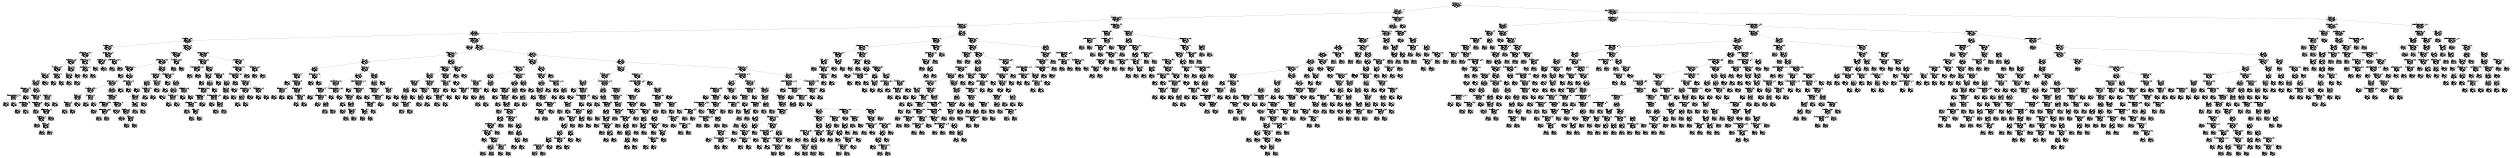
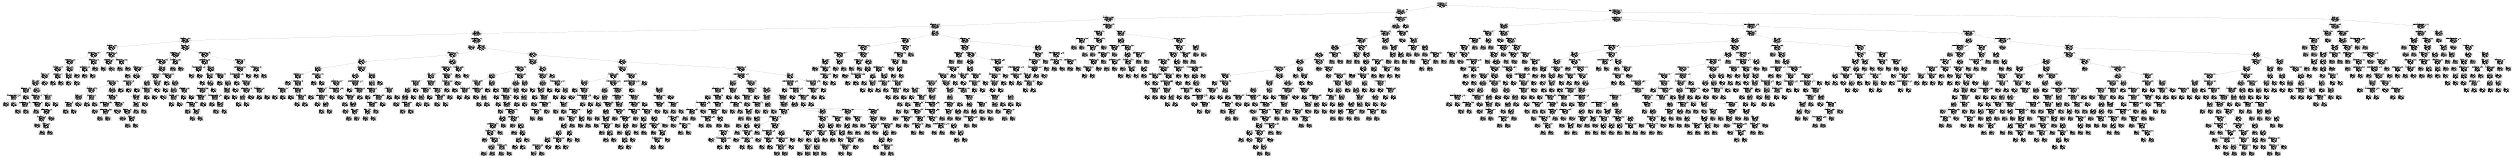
none -> (95, 69)
